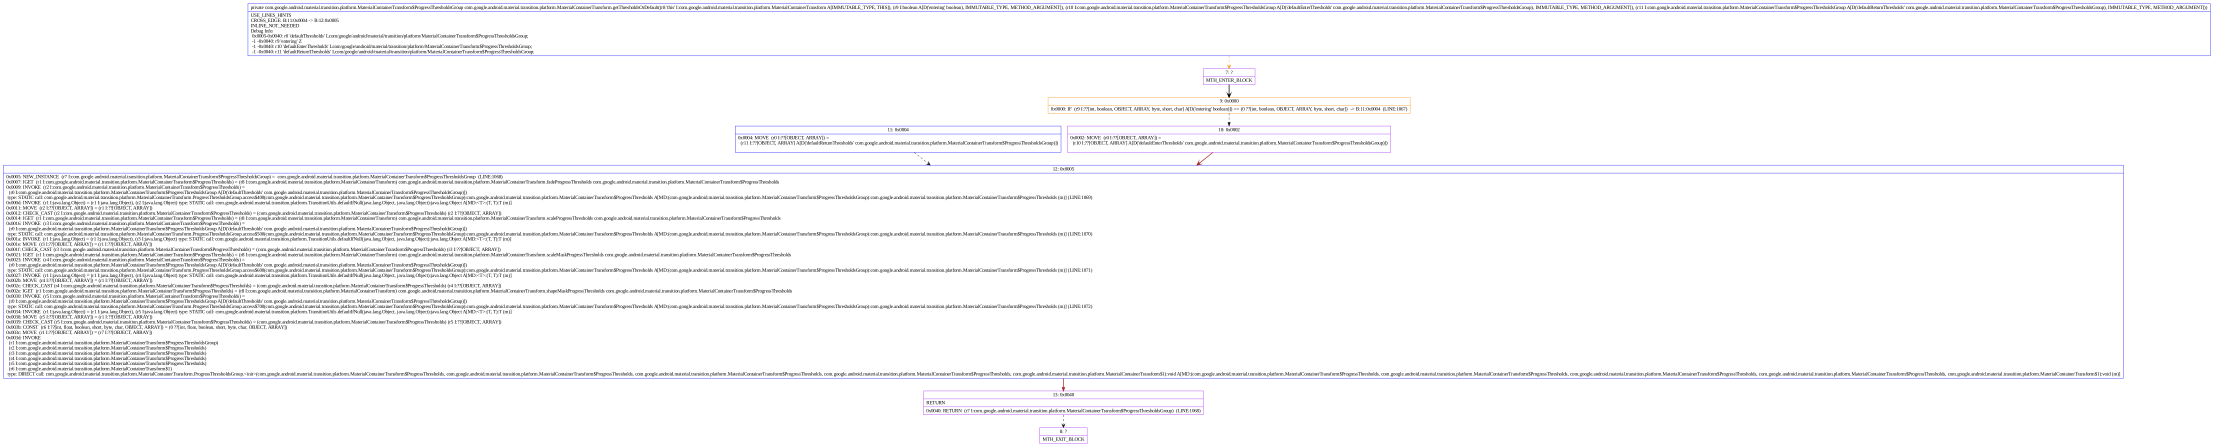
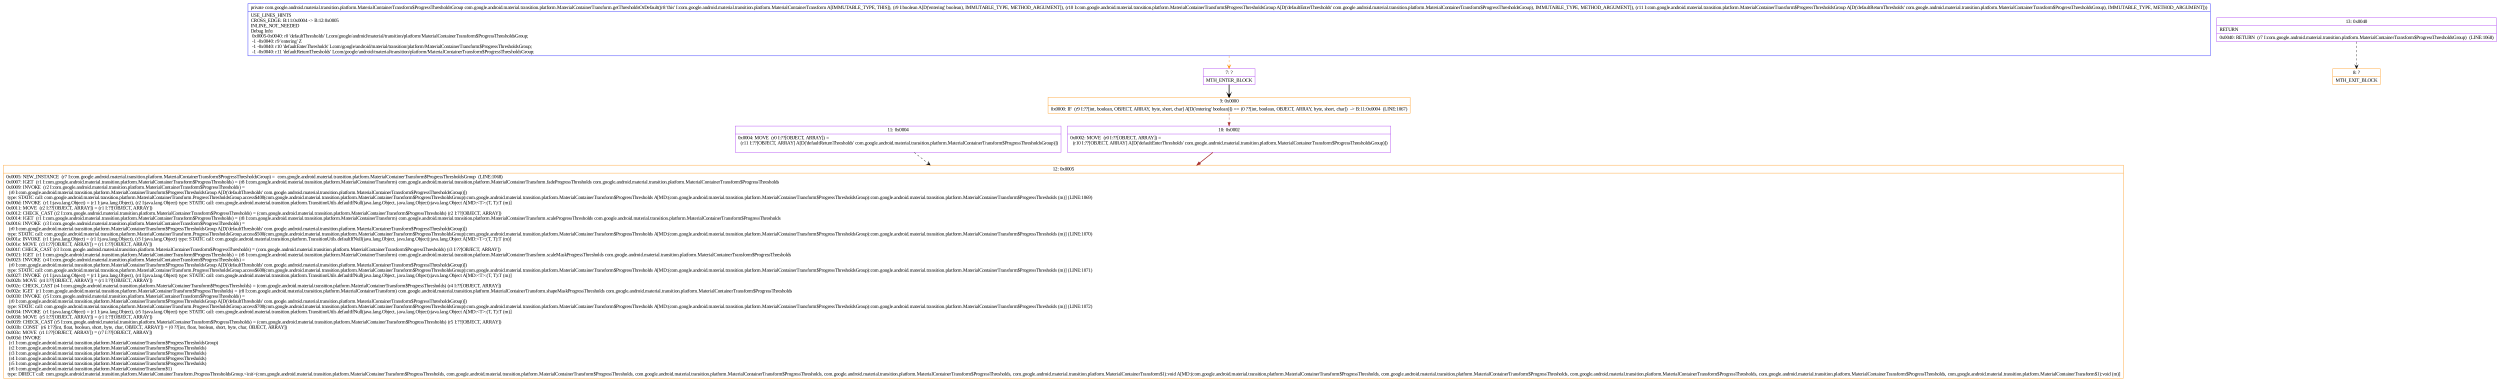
(1229, 118) -> (1229, 118)
(898, 139) -> (898, 139)
(1206, 158) -> (1206, 158)
(1063, 272) -> (1063, 272)
(1063, 383) -> none
(1063, 436) -> (2357, 77)
